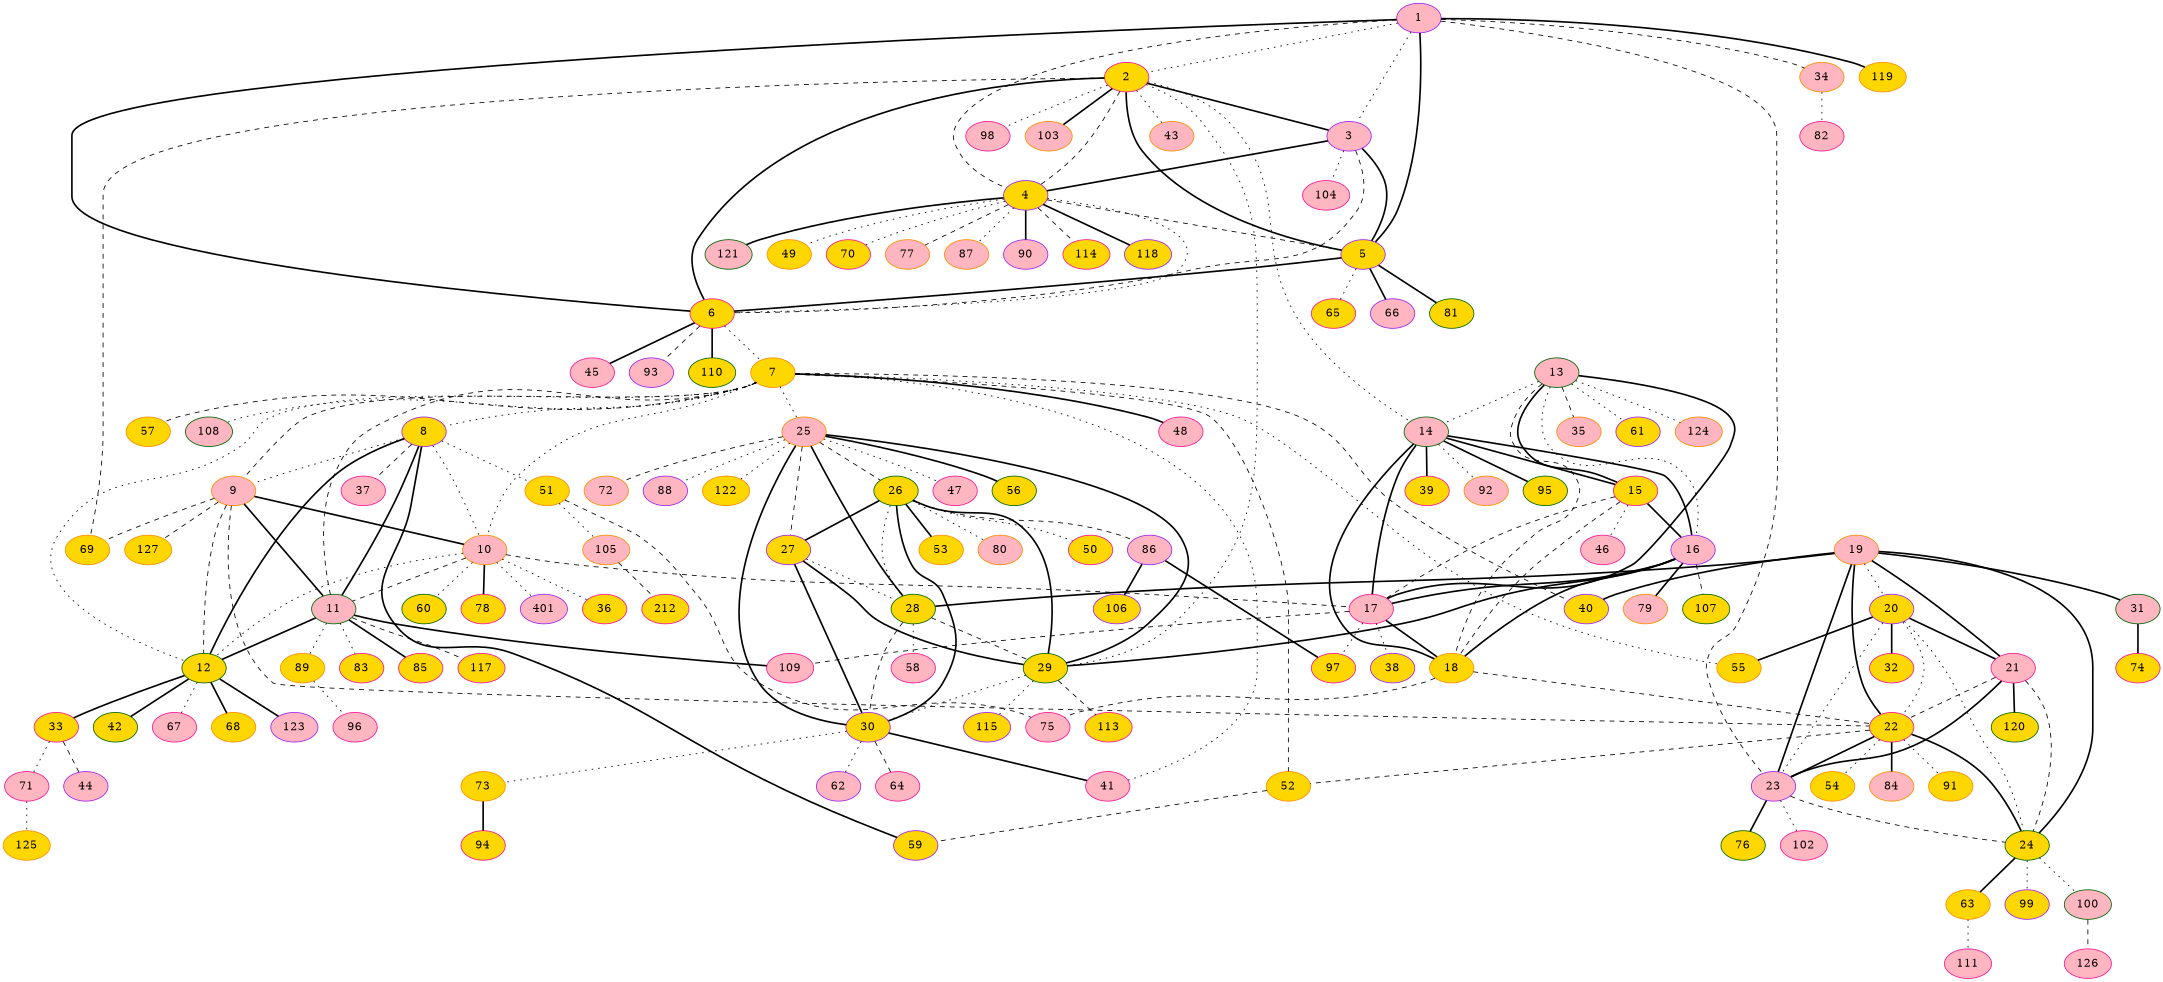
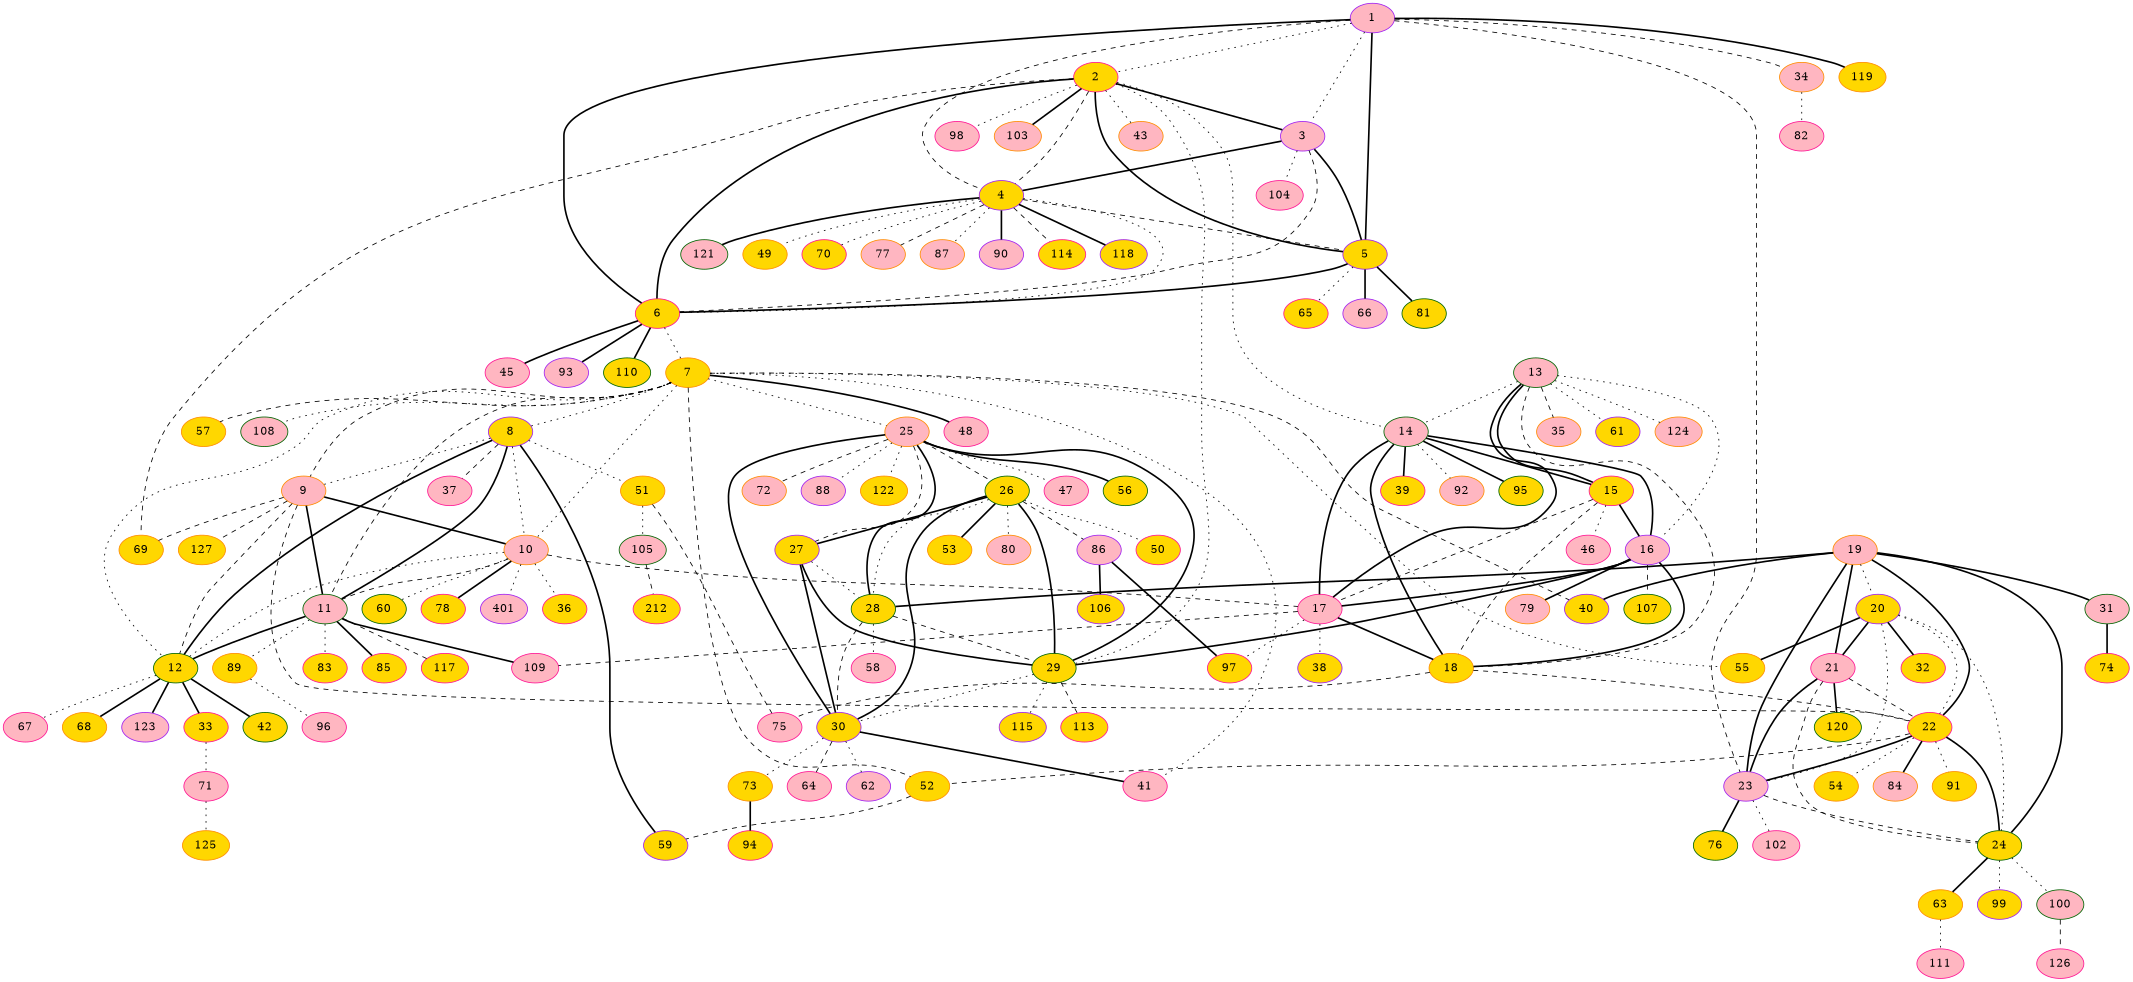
(682, 343) -> (612, 343)
(606, 550) -> (643, 550)
(86, 786) -> none
